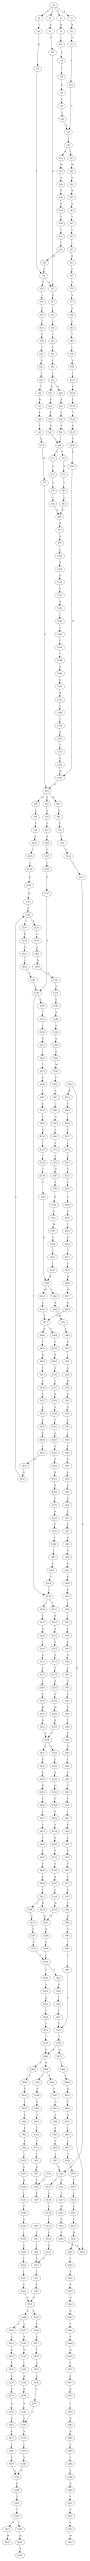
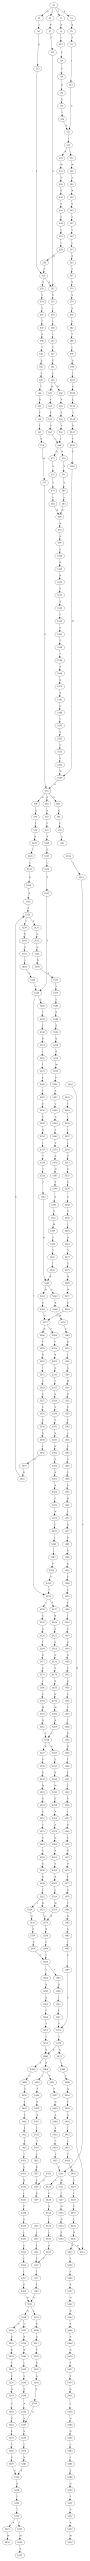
(65, 849) -> none
(69, 1090) -> none
